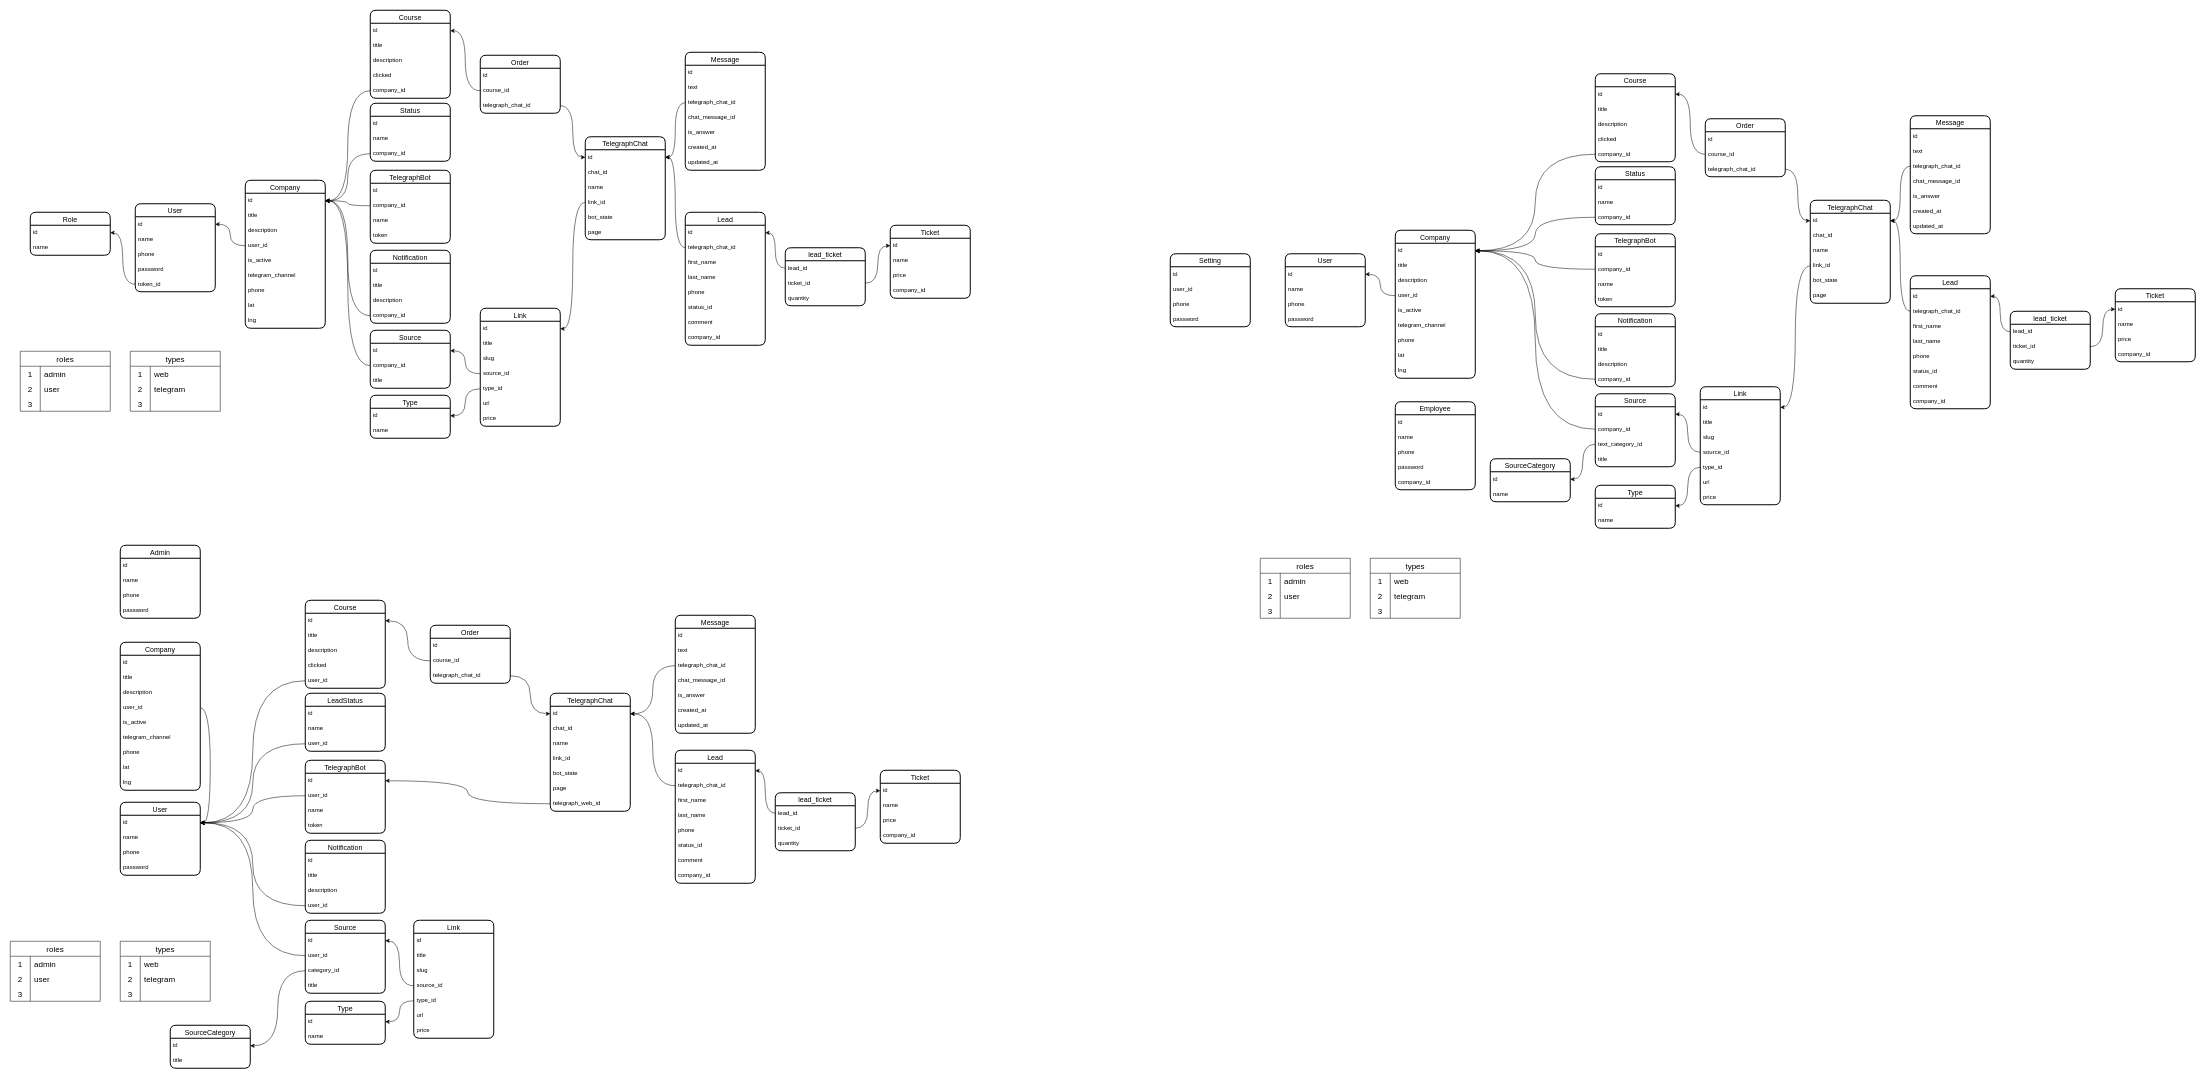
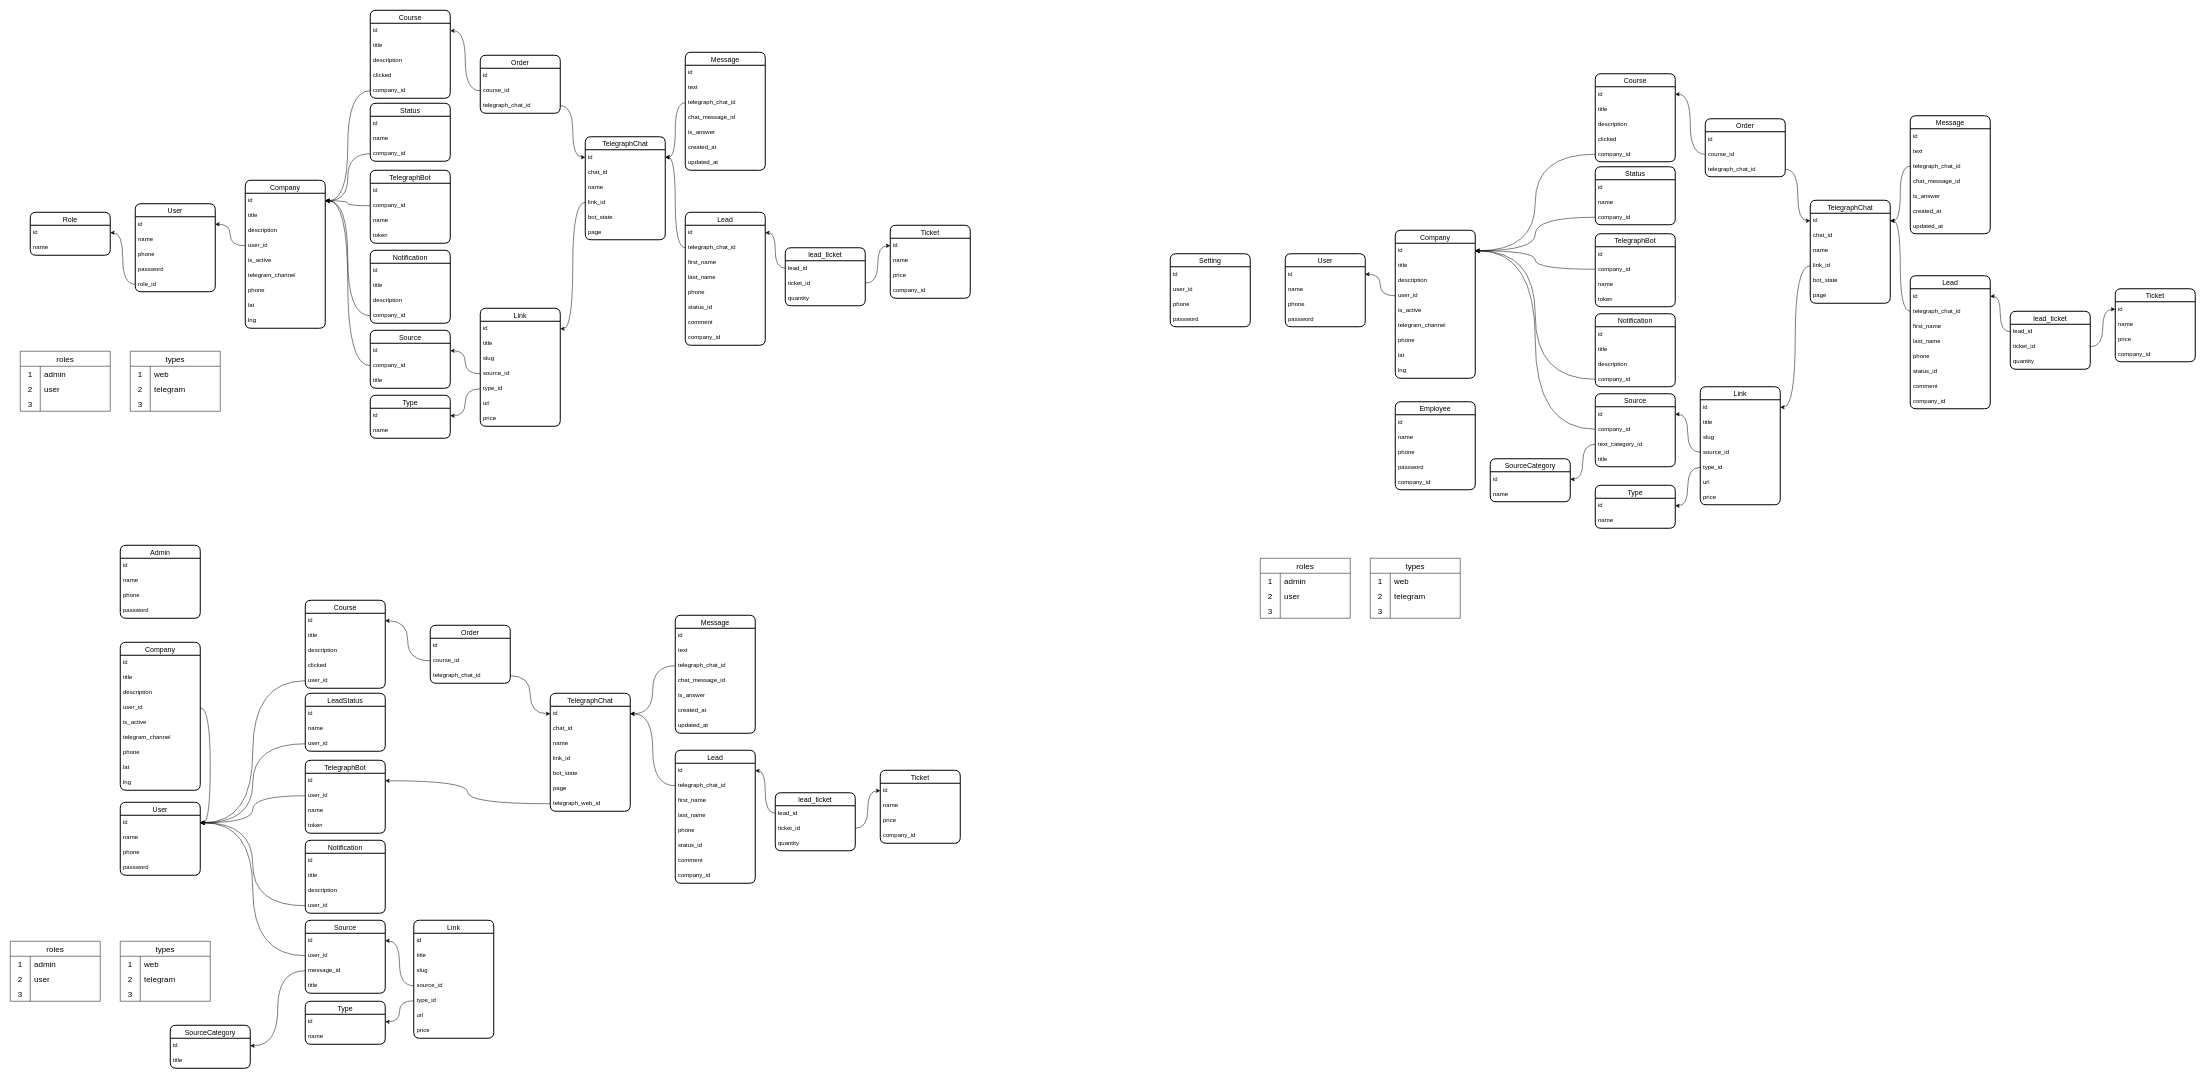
(151, 284) -> (148, 284)
(326, 970) -> (324, 970)
